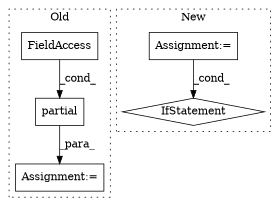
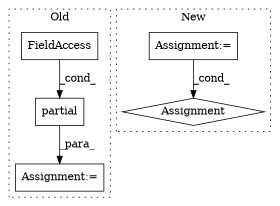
(193, 112) -> (193, 112)
